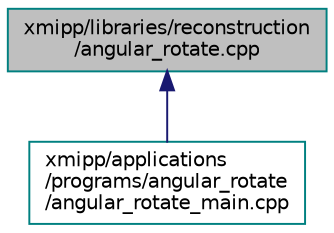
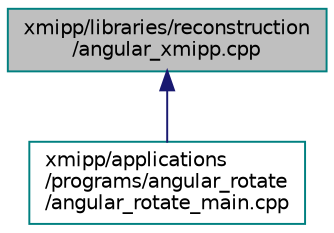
(167, 40) -> (167, 40)
